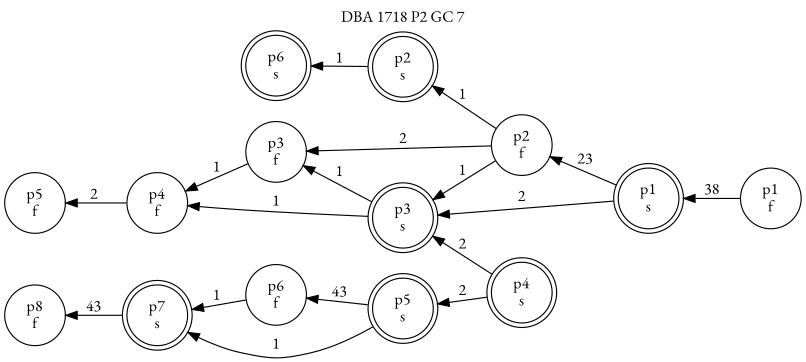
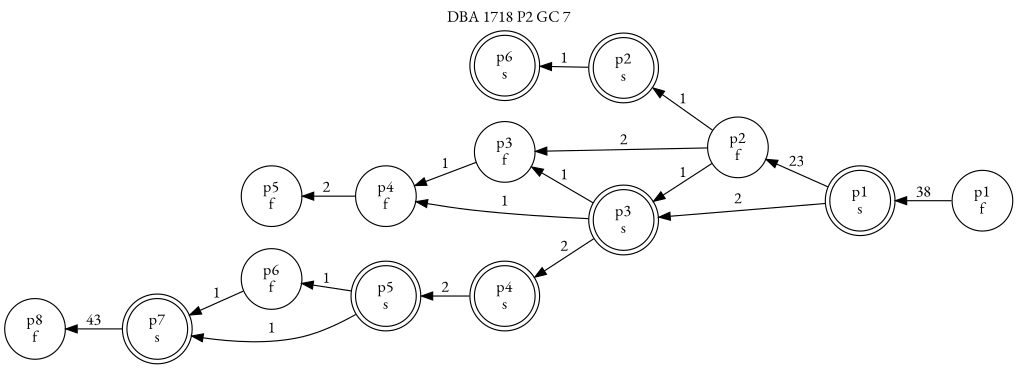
(467, 258) -> (569, 255)
(340, 292) -> (326, 278)
